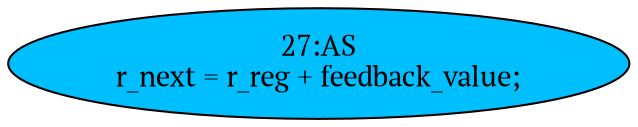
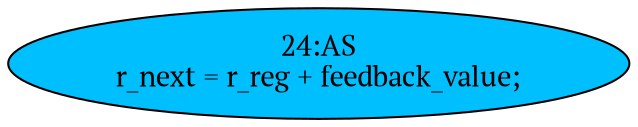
(319, 64) -> (319, 64)
